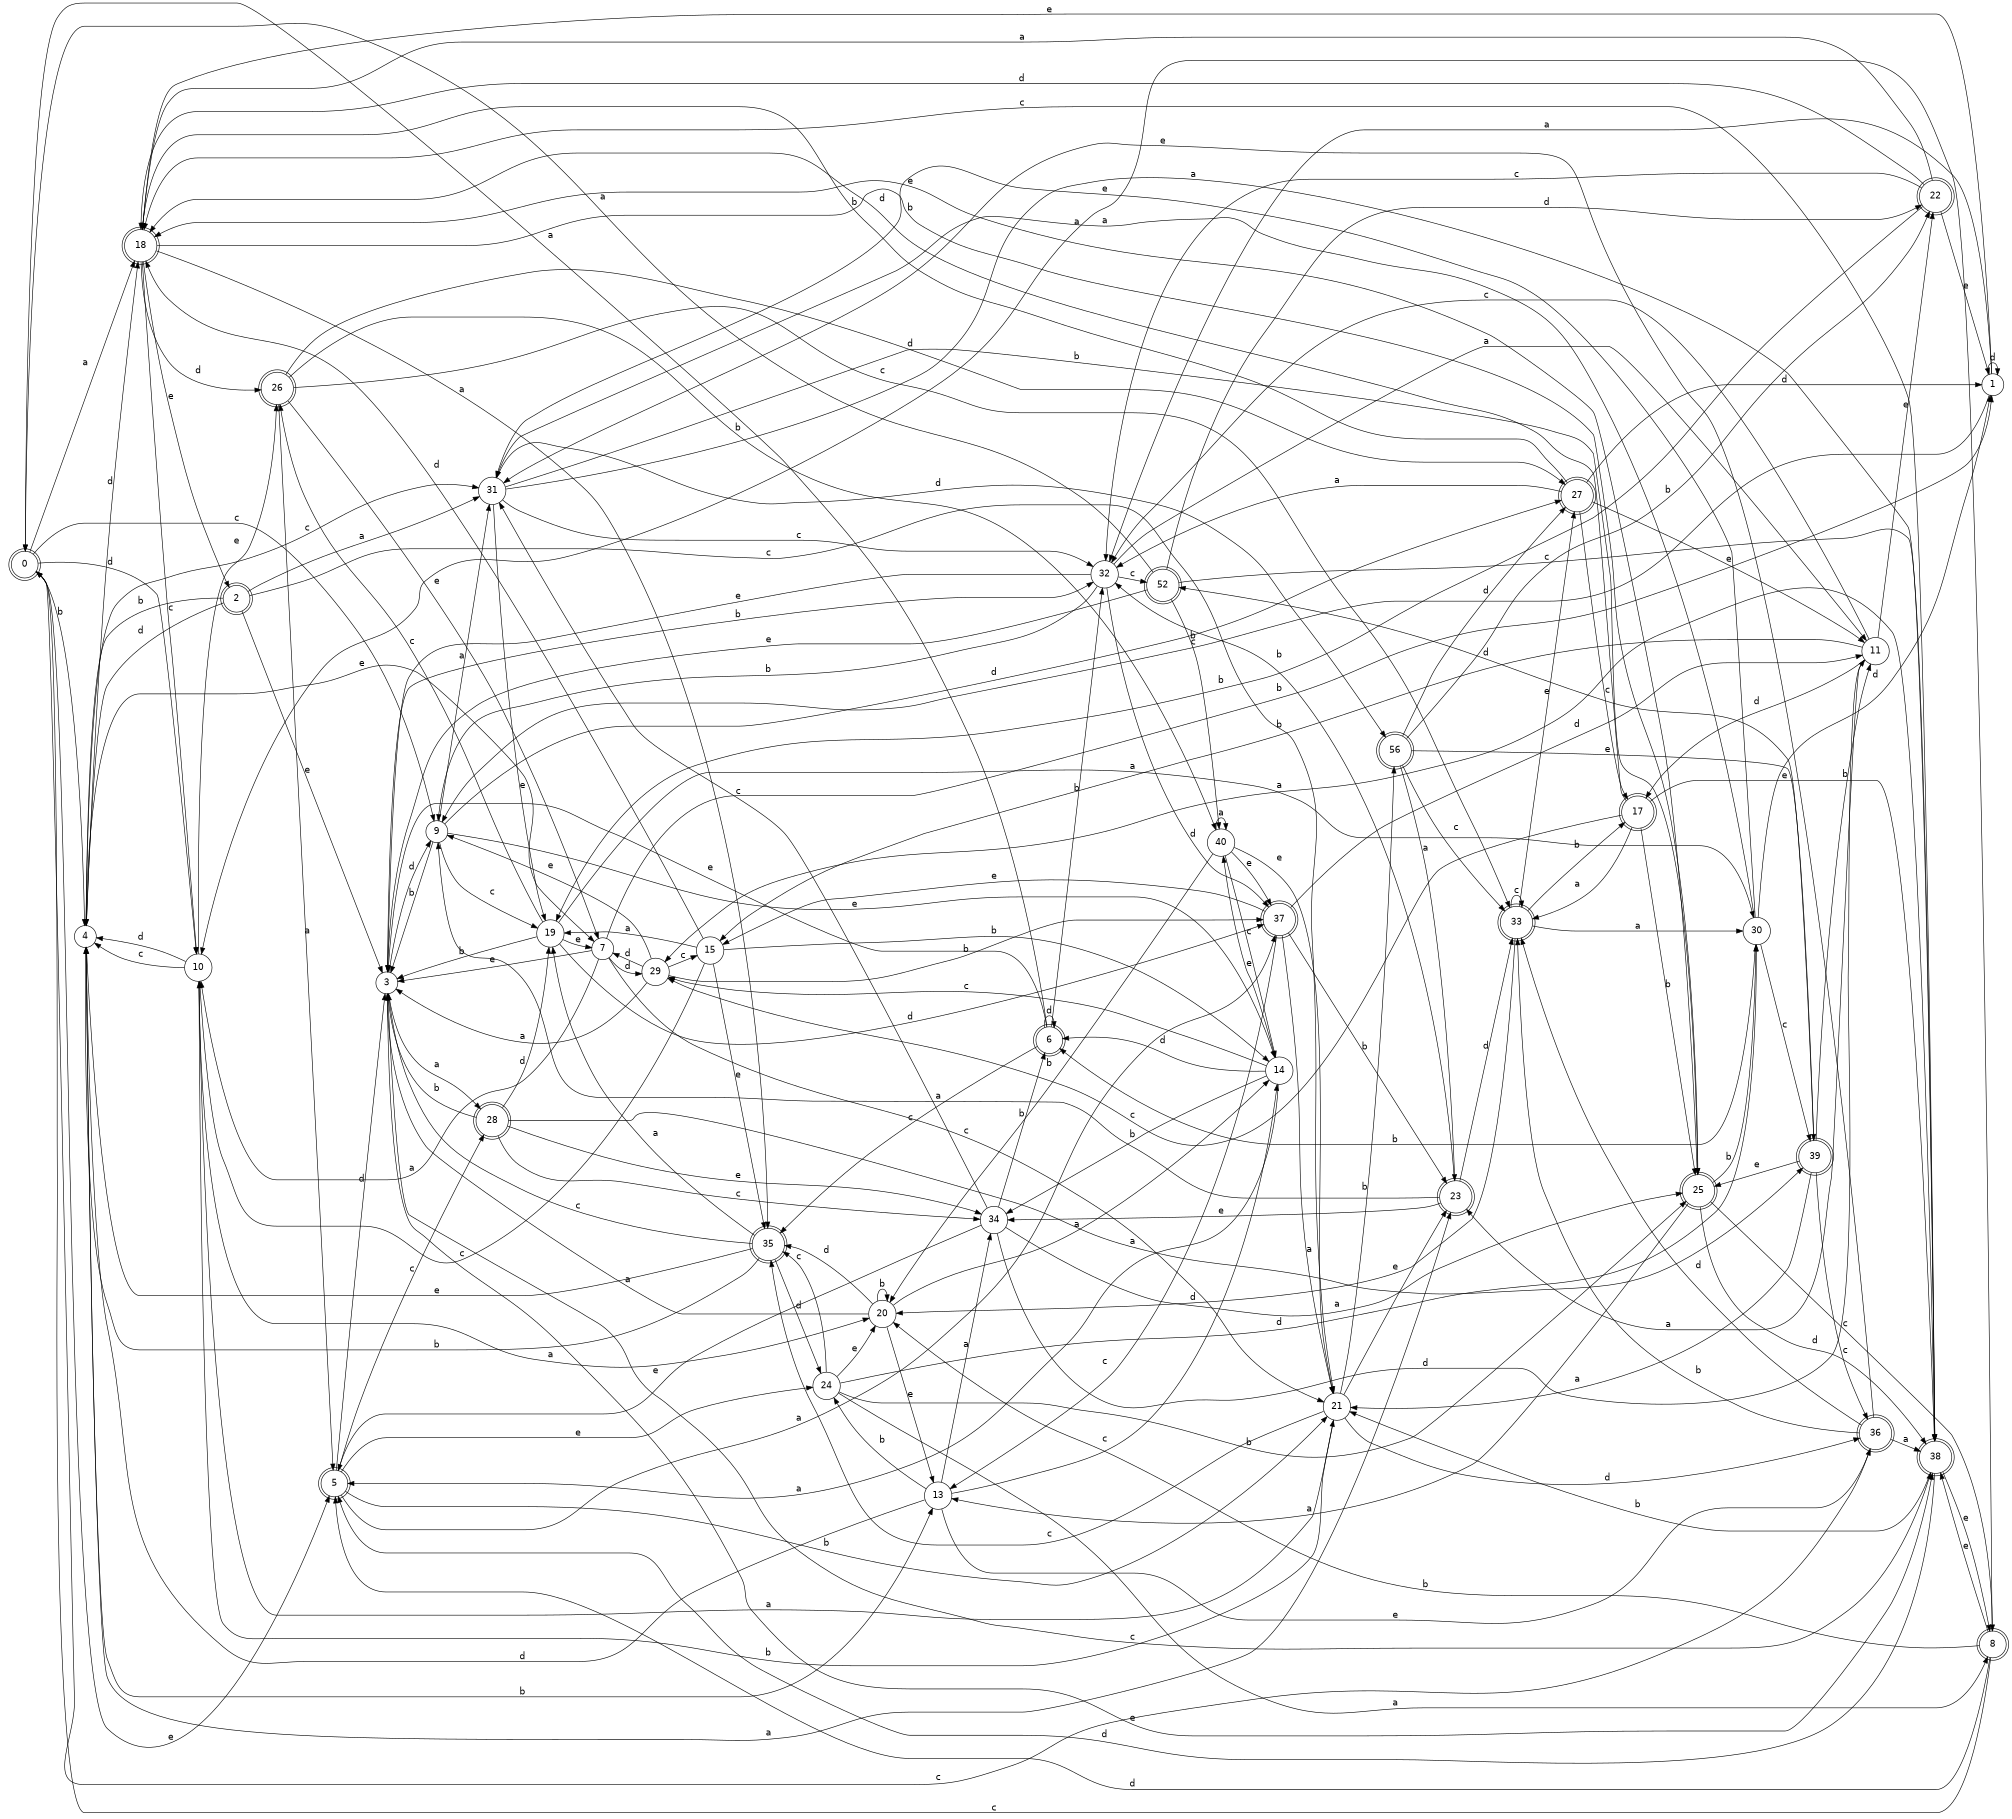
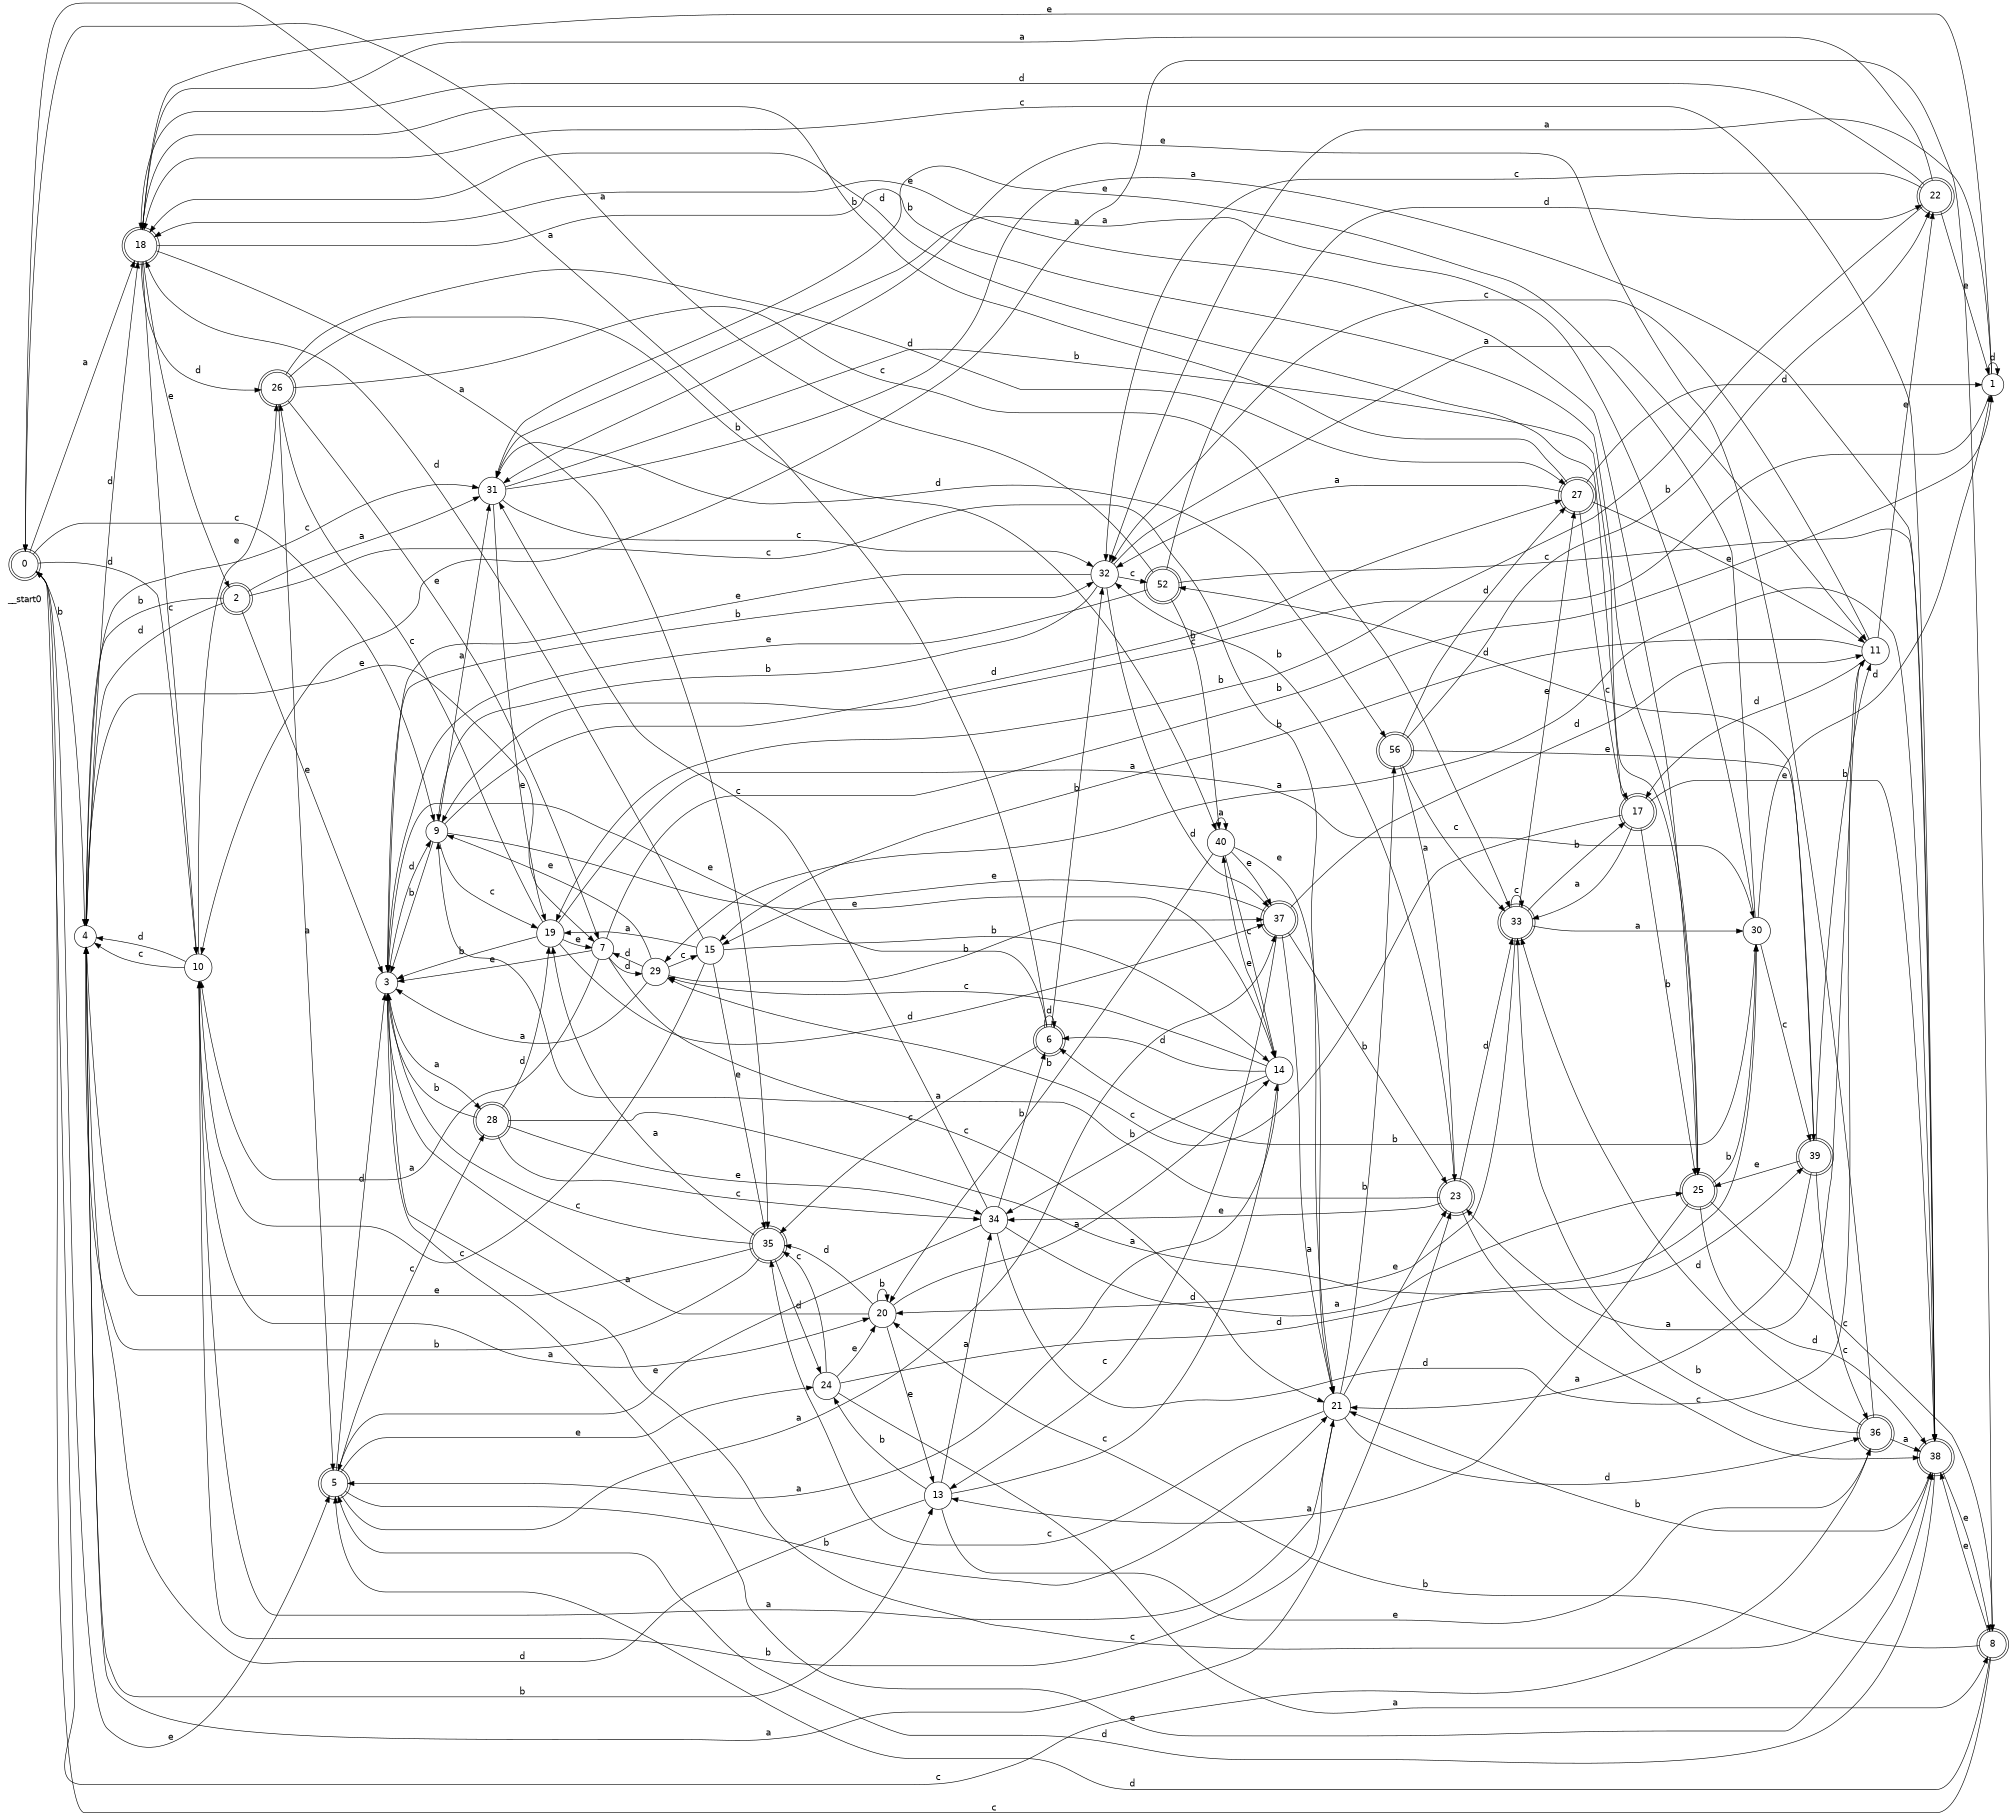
none -> (25, 600)
none -> (1657, 1392)
(1301, 1456) -> none
